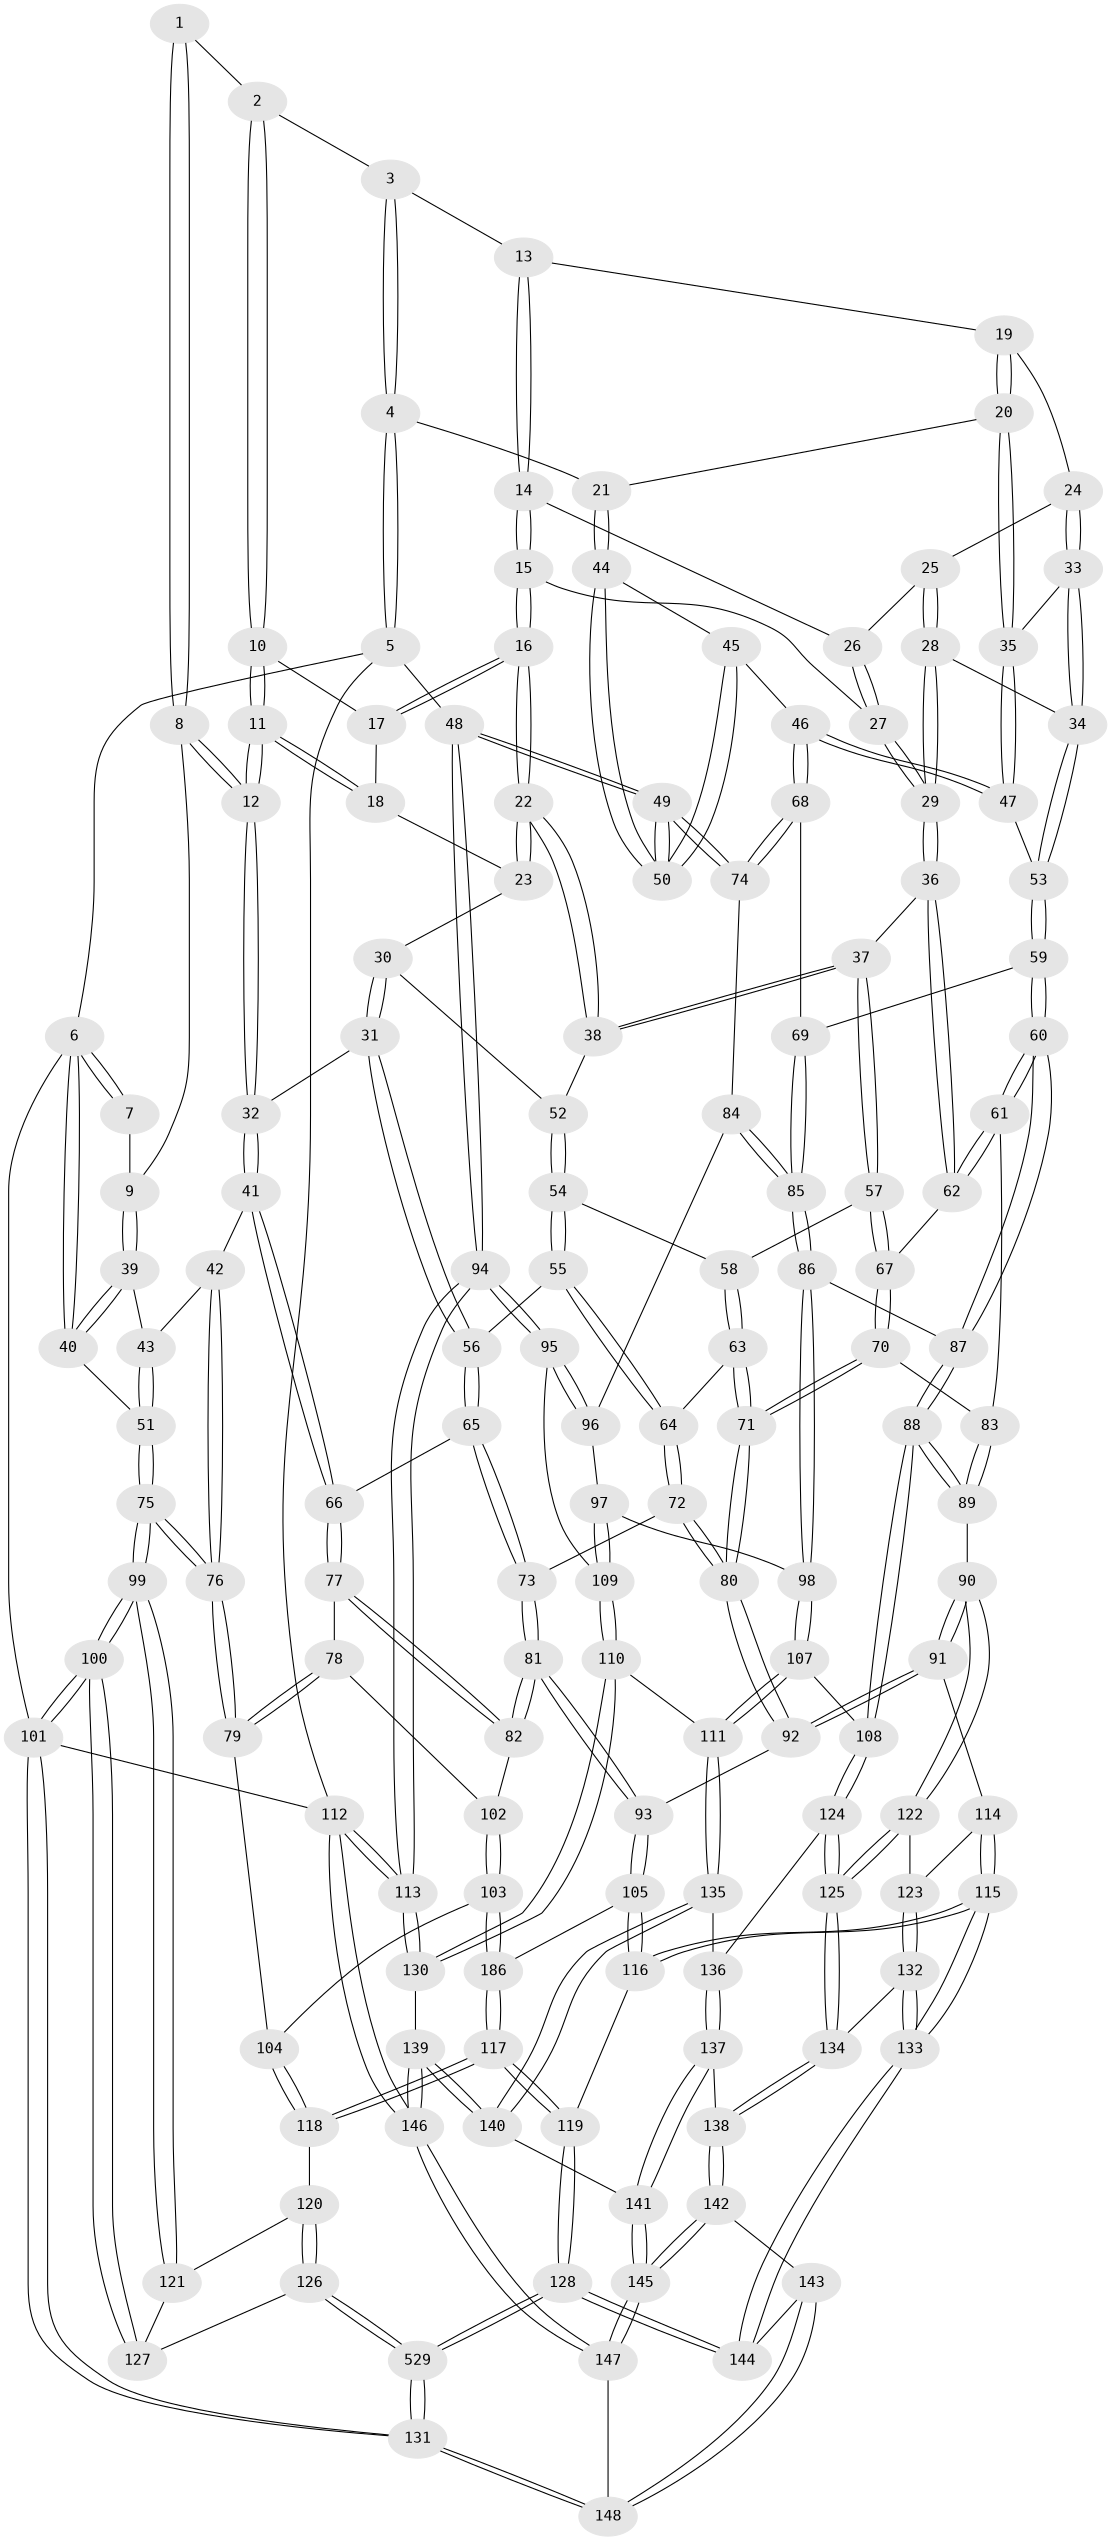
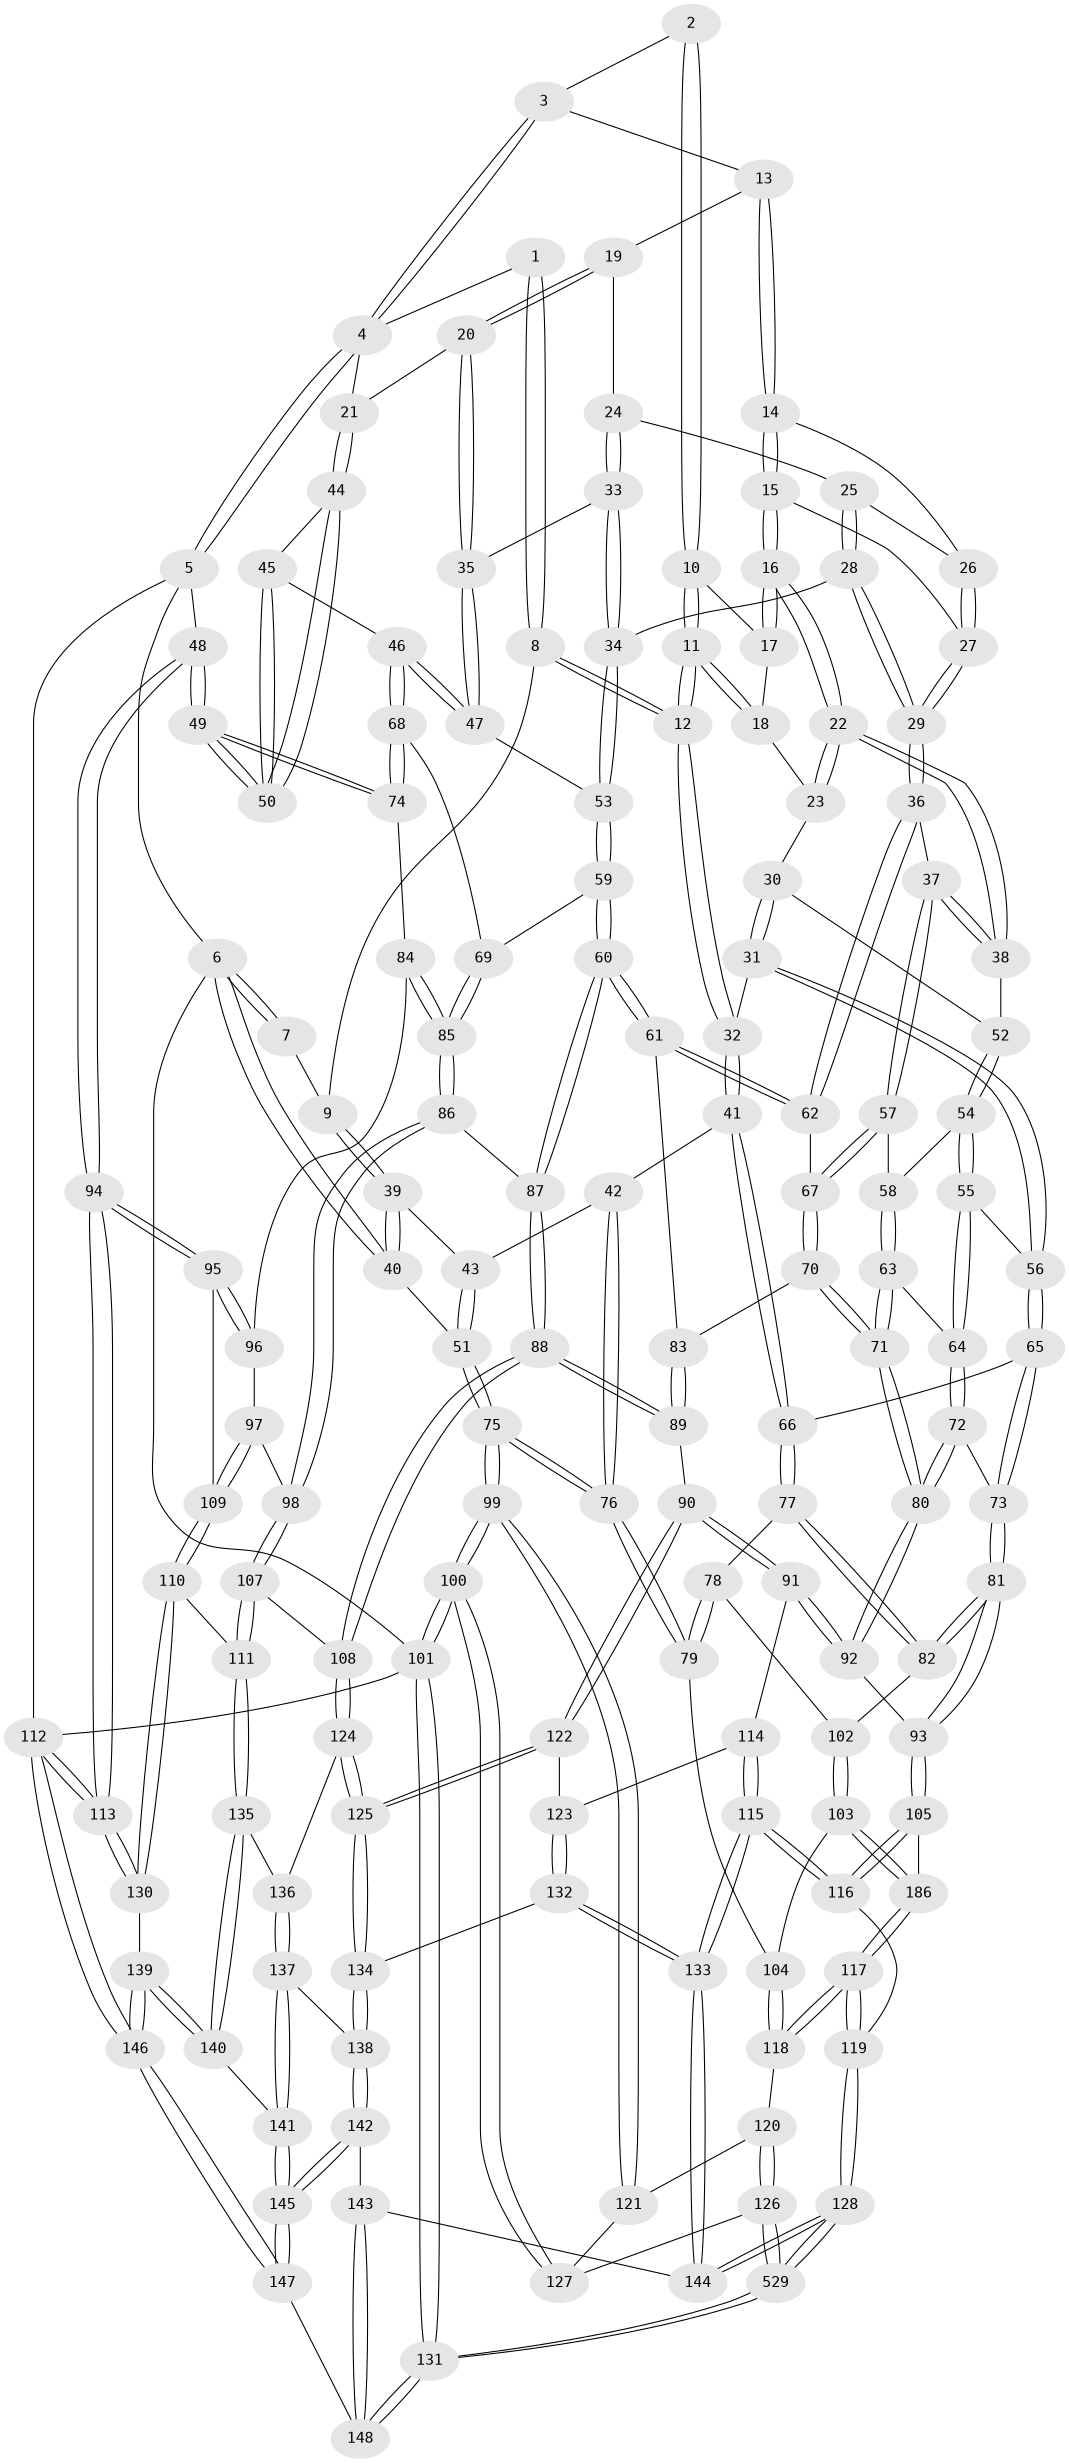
(218, 63) -> (449, 296)
